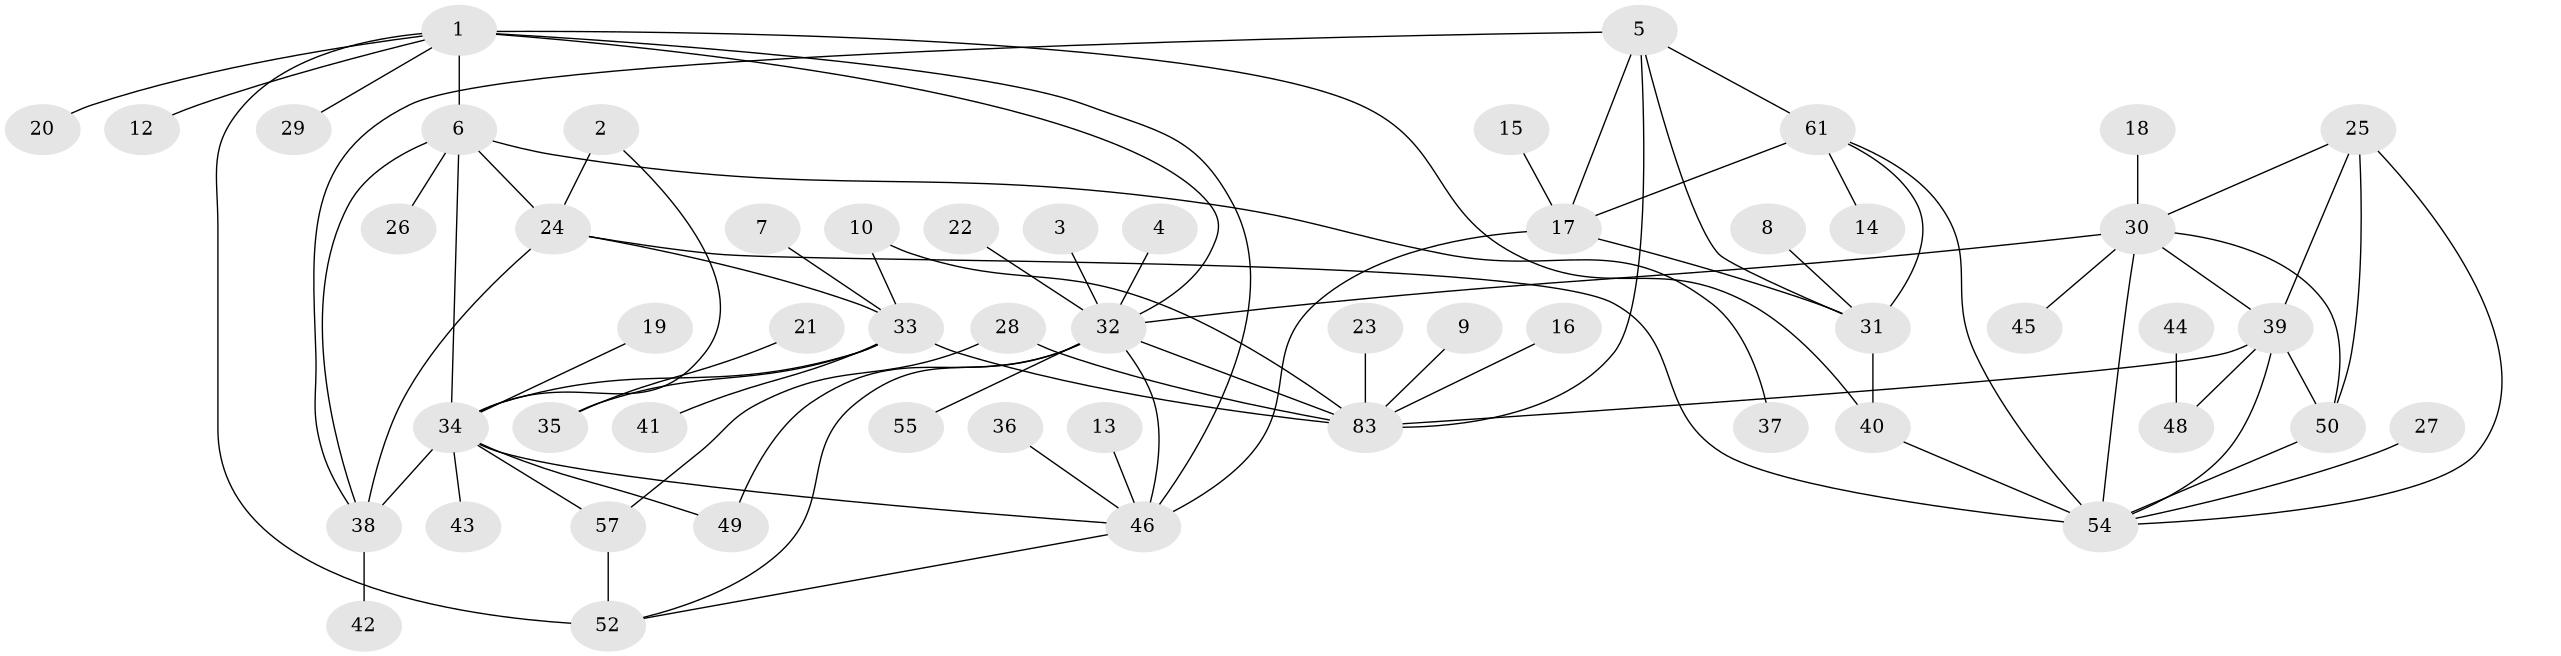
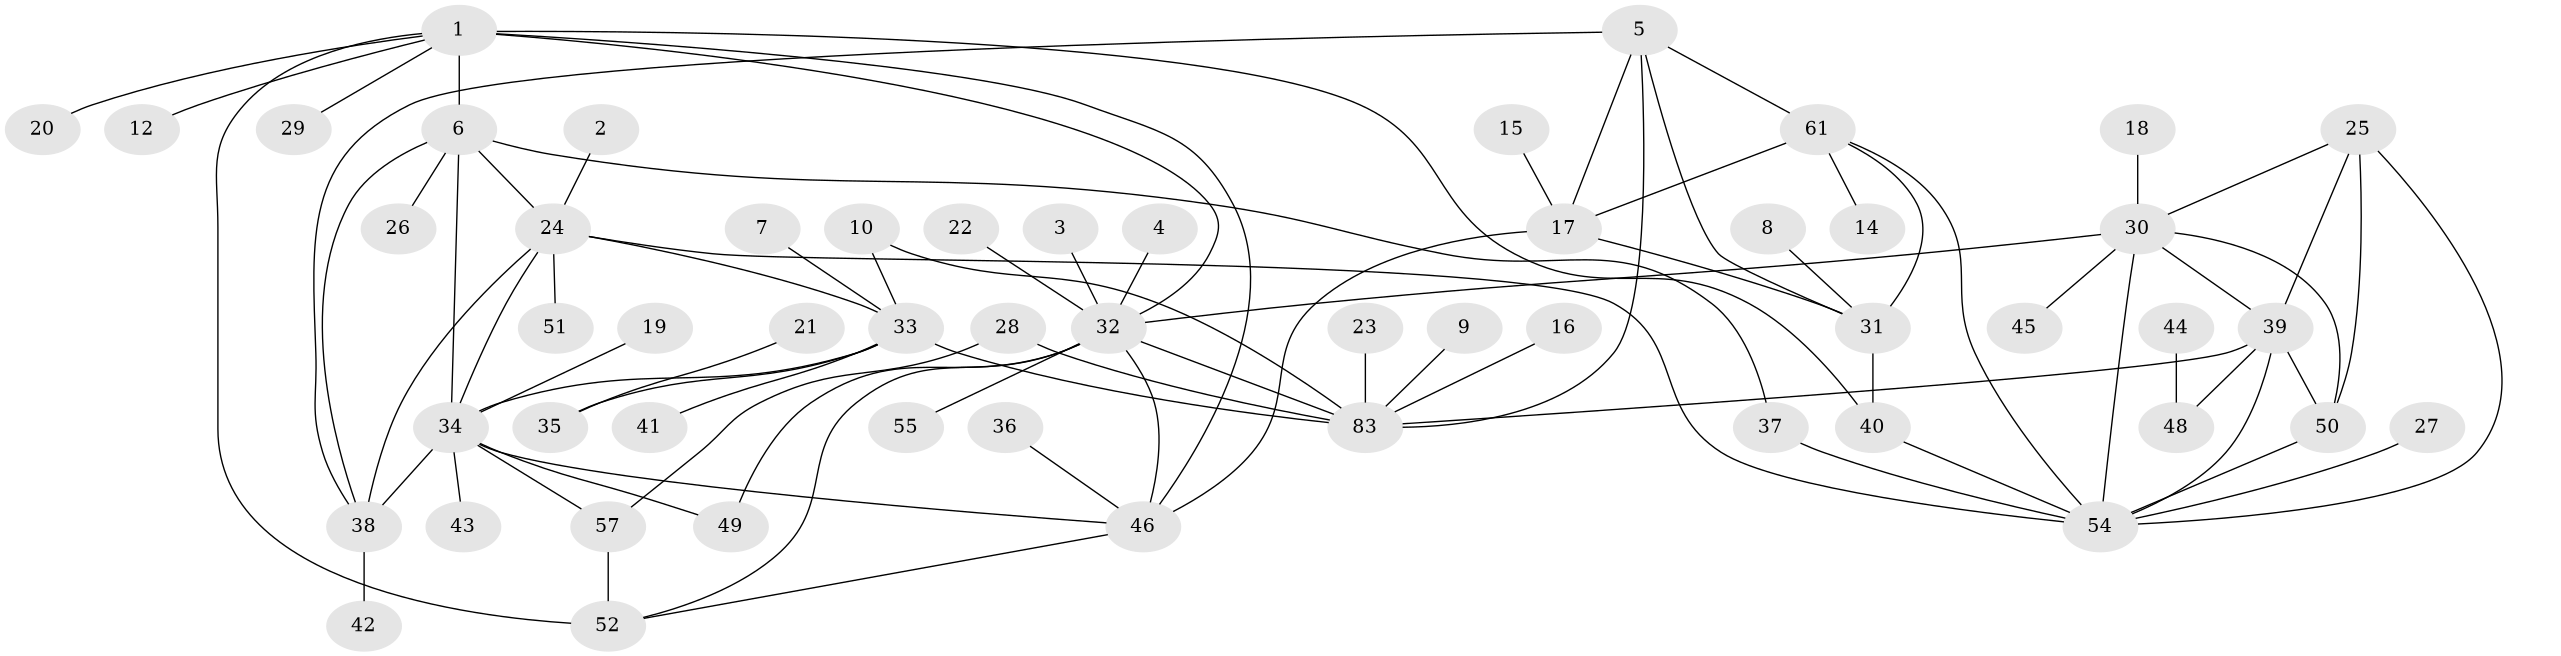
none -> (556, 328)
(703, 354) -> (495, 325)
(1105, 428) -> none
none -> (1931, 486)
